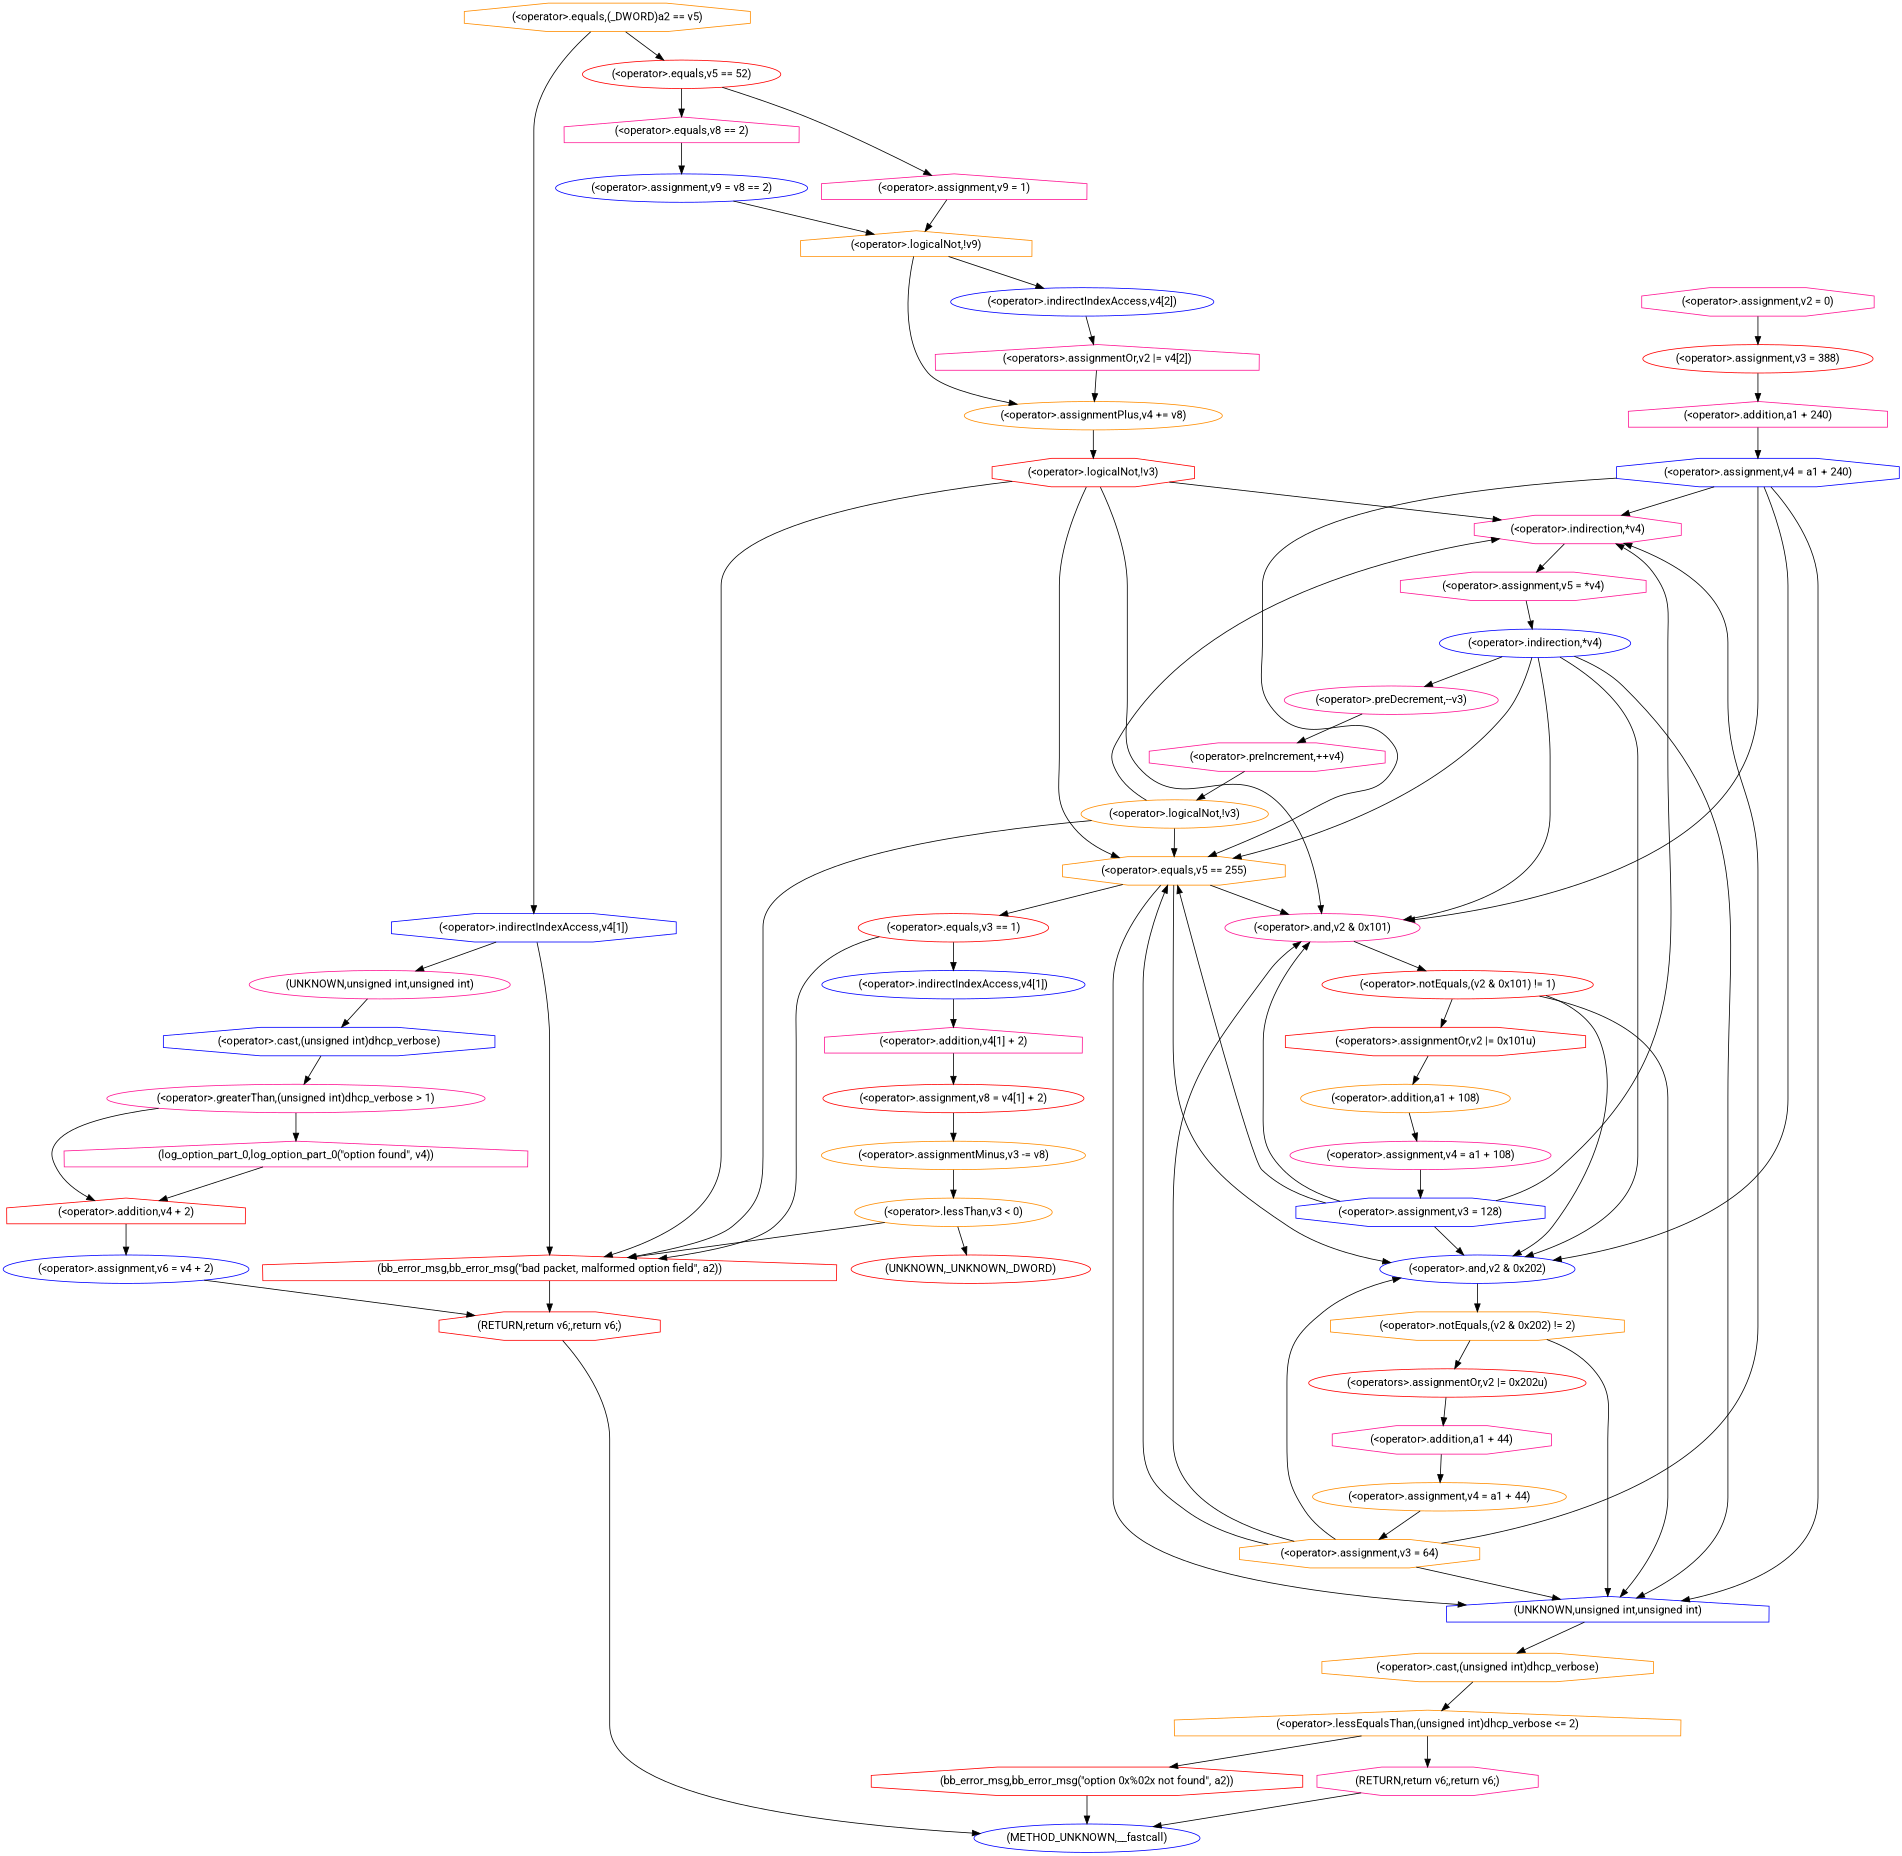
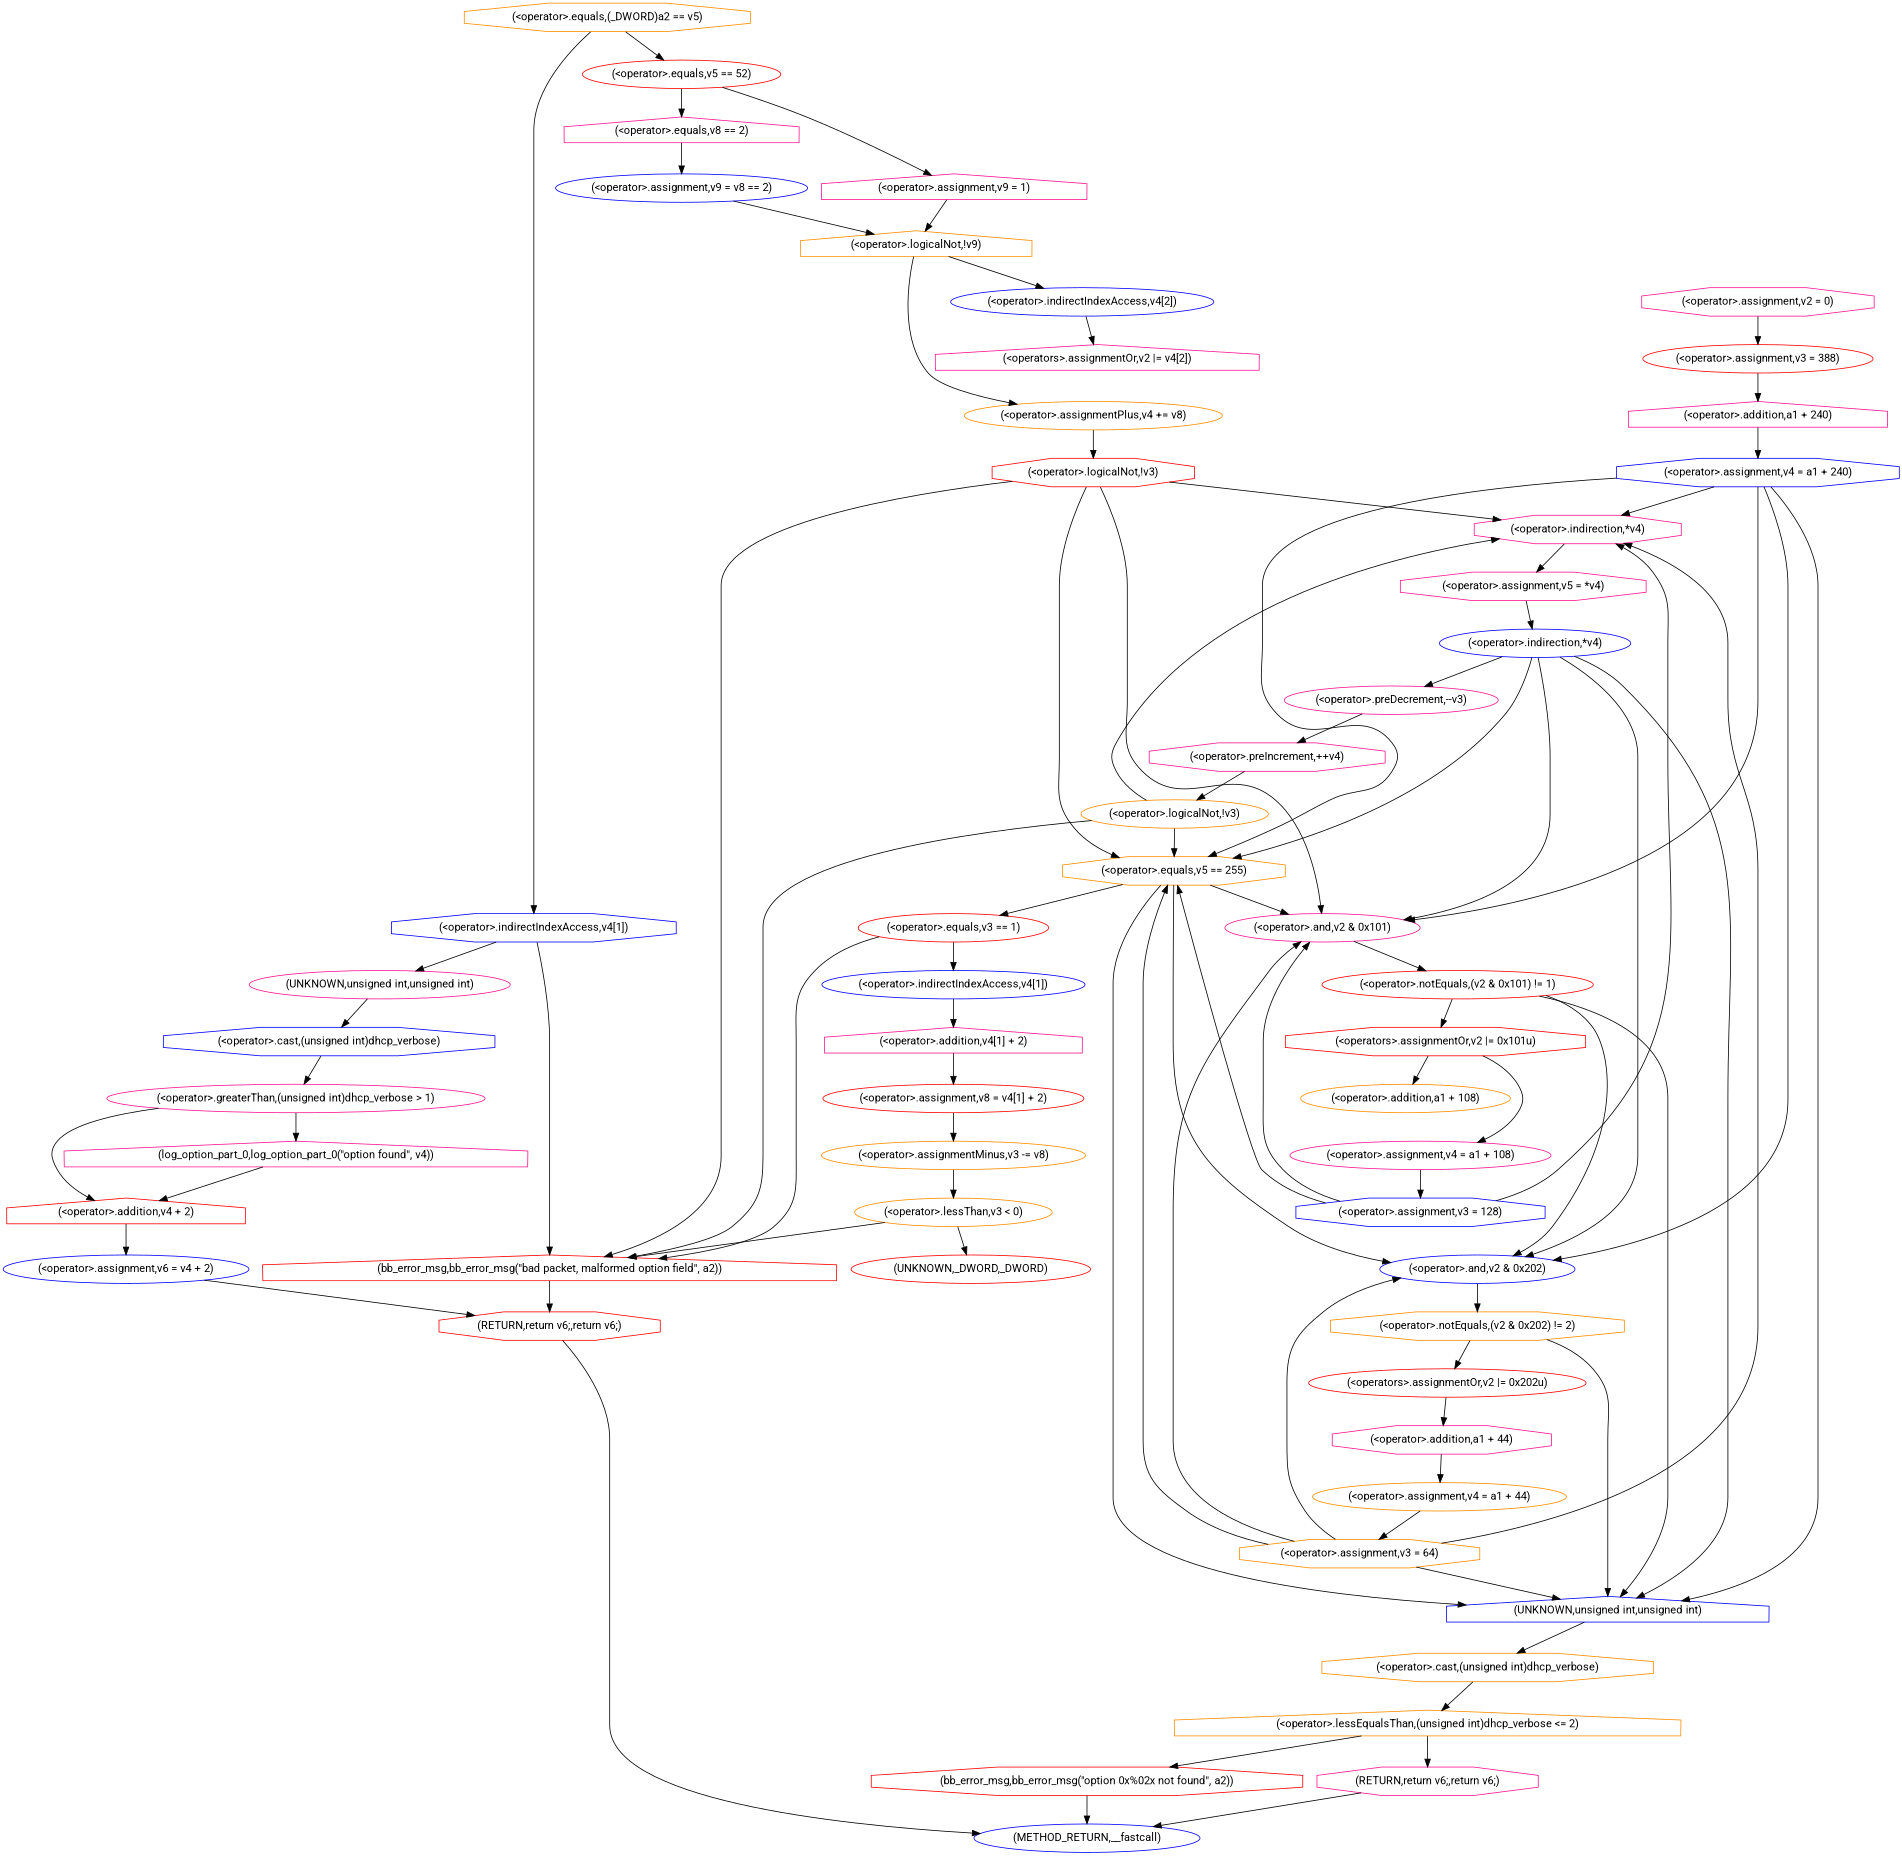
(1096, 382) -> none
(1412, 1123) -> (1523, 1097)
(1446, 1238) -> none
(971, 1269) -> (971, 1269)
(1087, 1838) -> (1087, 1838)
